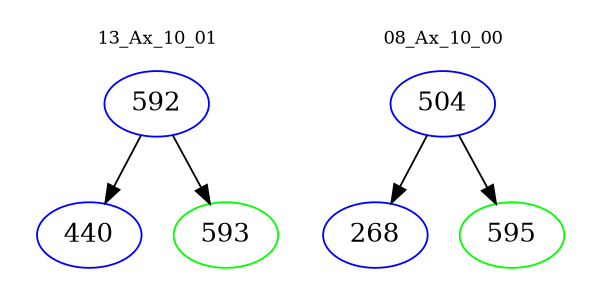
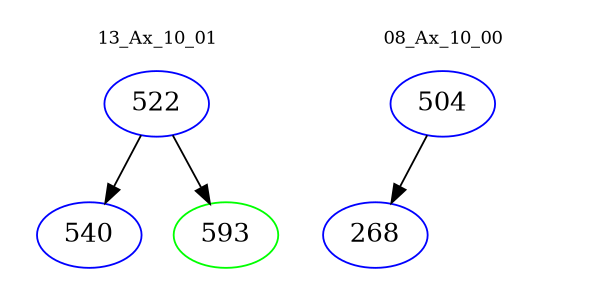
(157, 104) -> (157, 104)
(89, 235) -> (89, 235)
(512, 235) -> none
